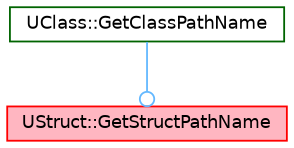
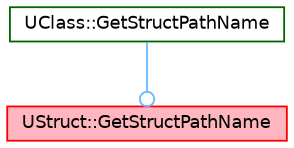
(147, 24) -> (147, 24)
